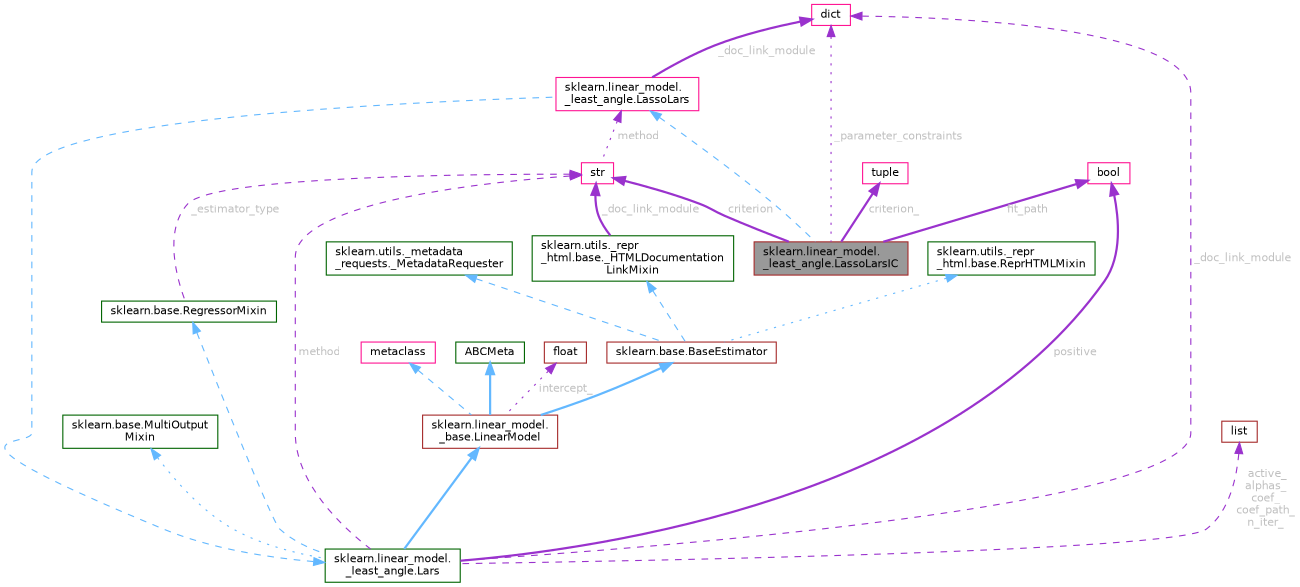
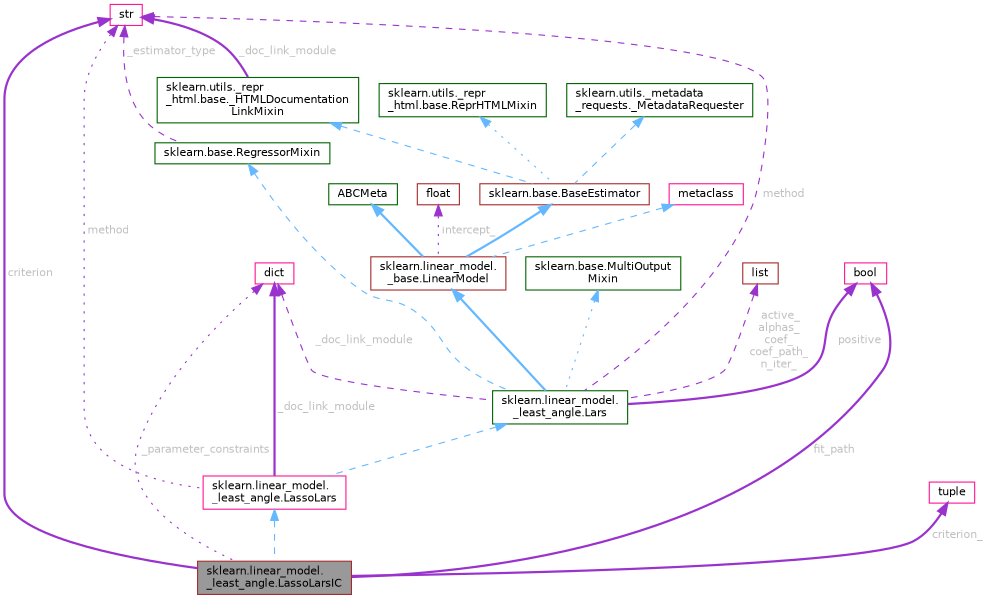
(609, 142) -> (84, 296)
